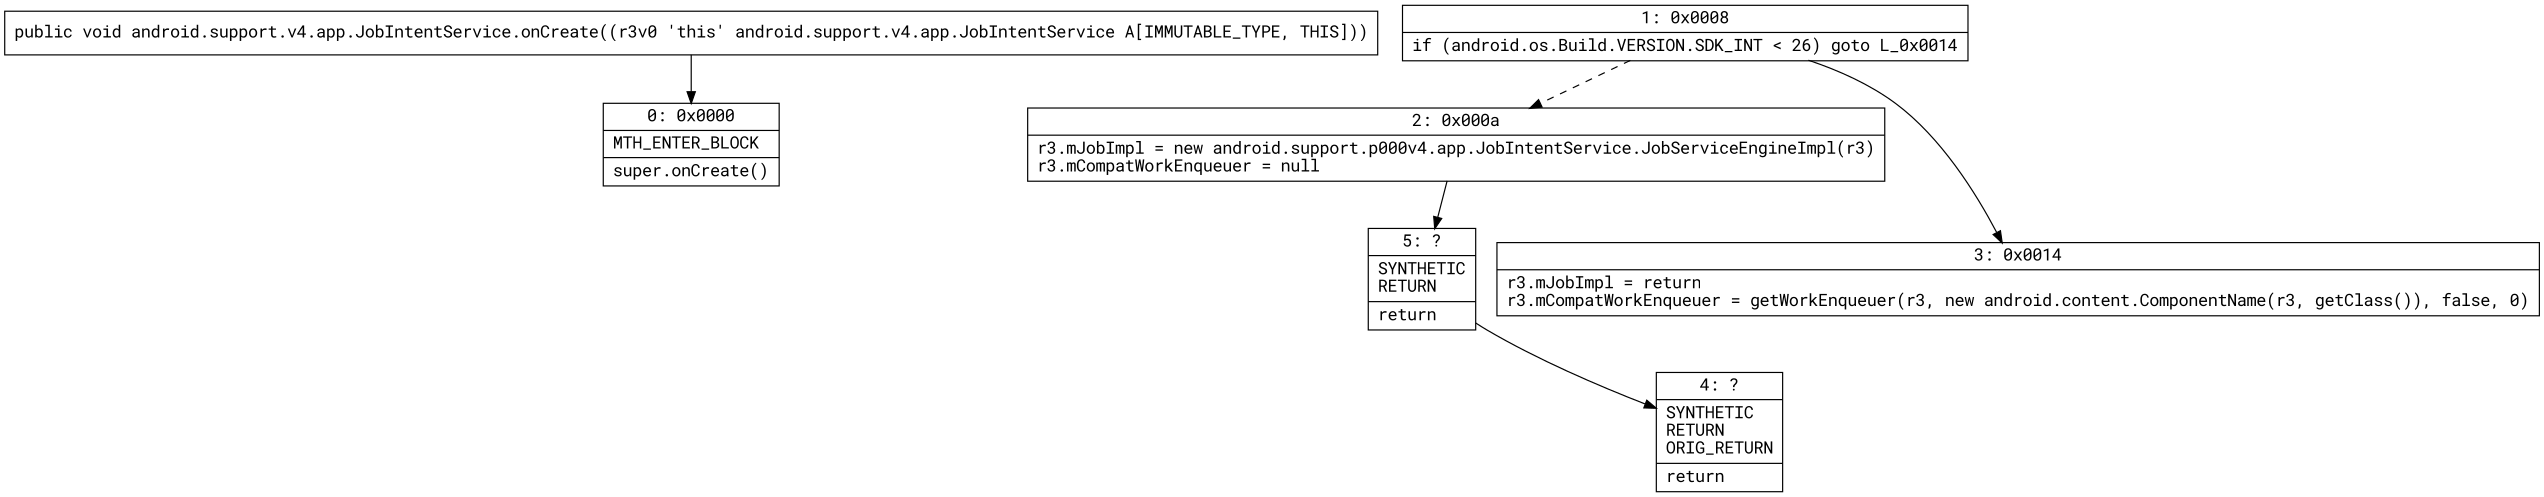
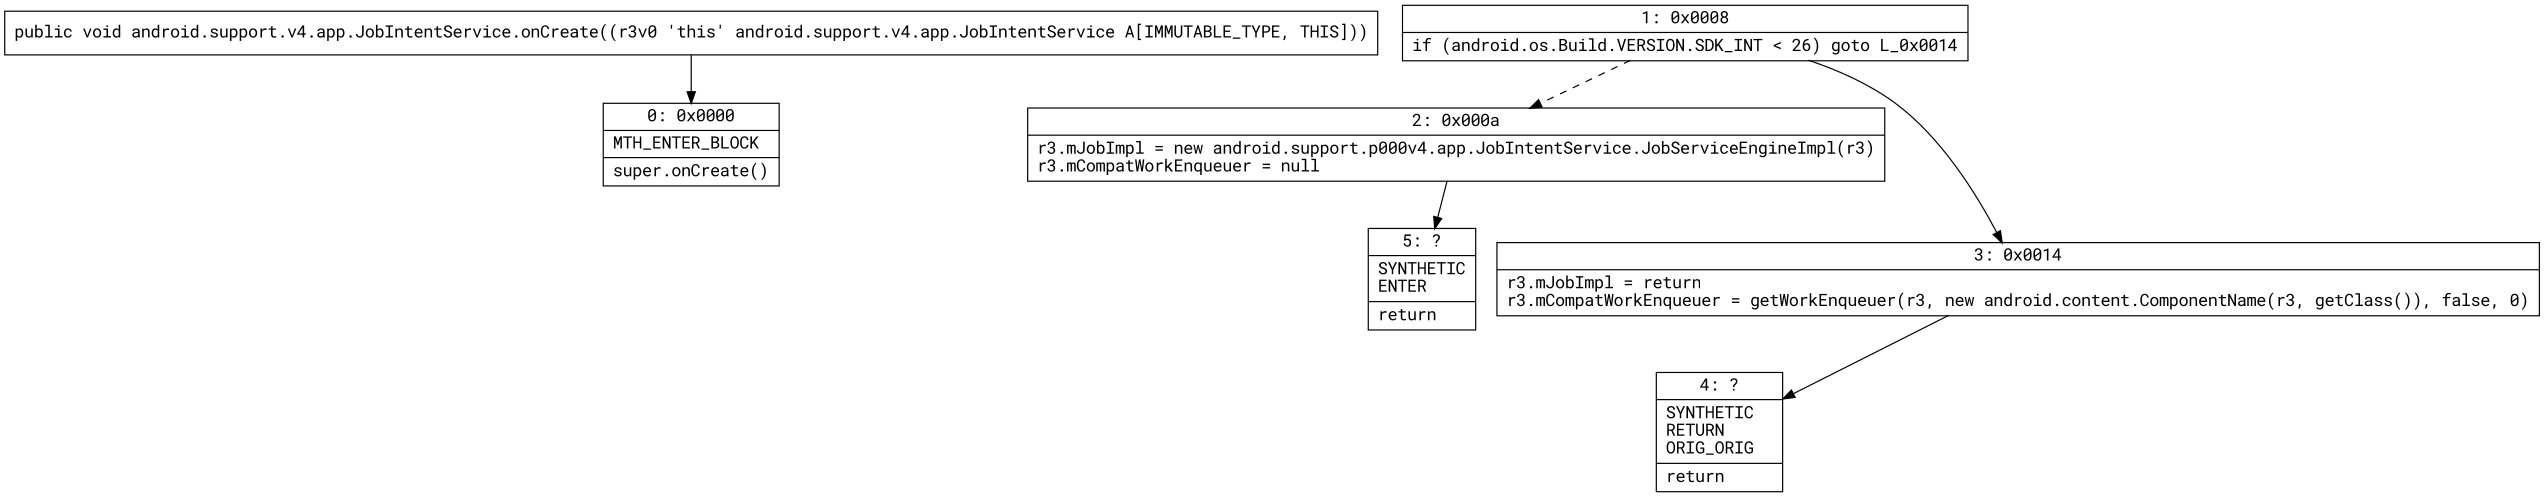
(1407, 287) -> (1402, 287)
(1559, 367) -> (1871, 354)
(1719, 449) -> (1710, 449)
